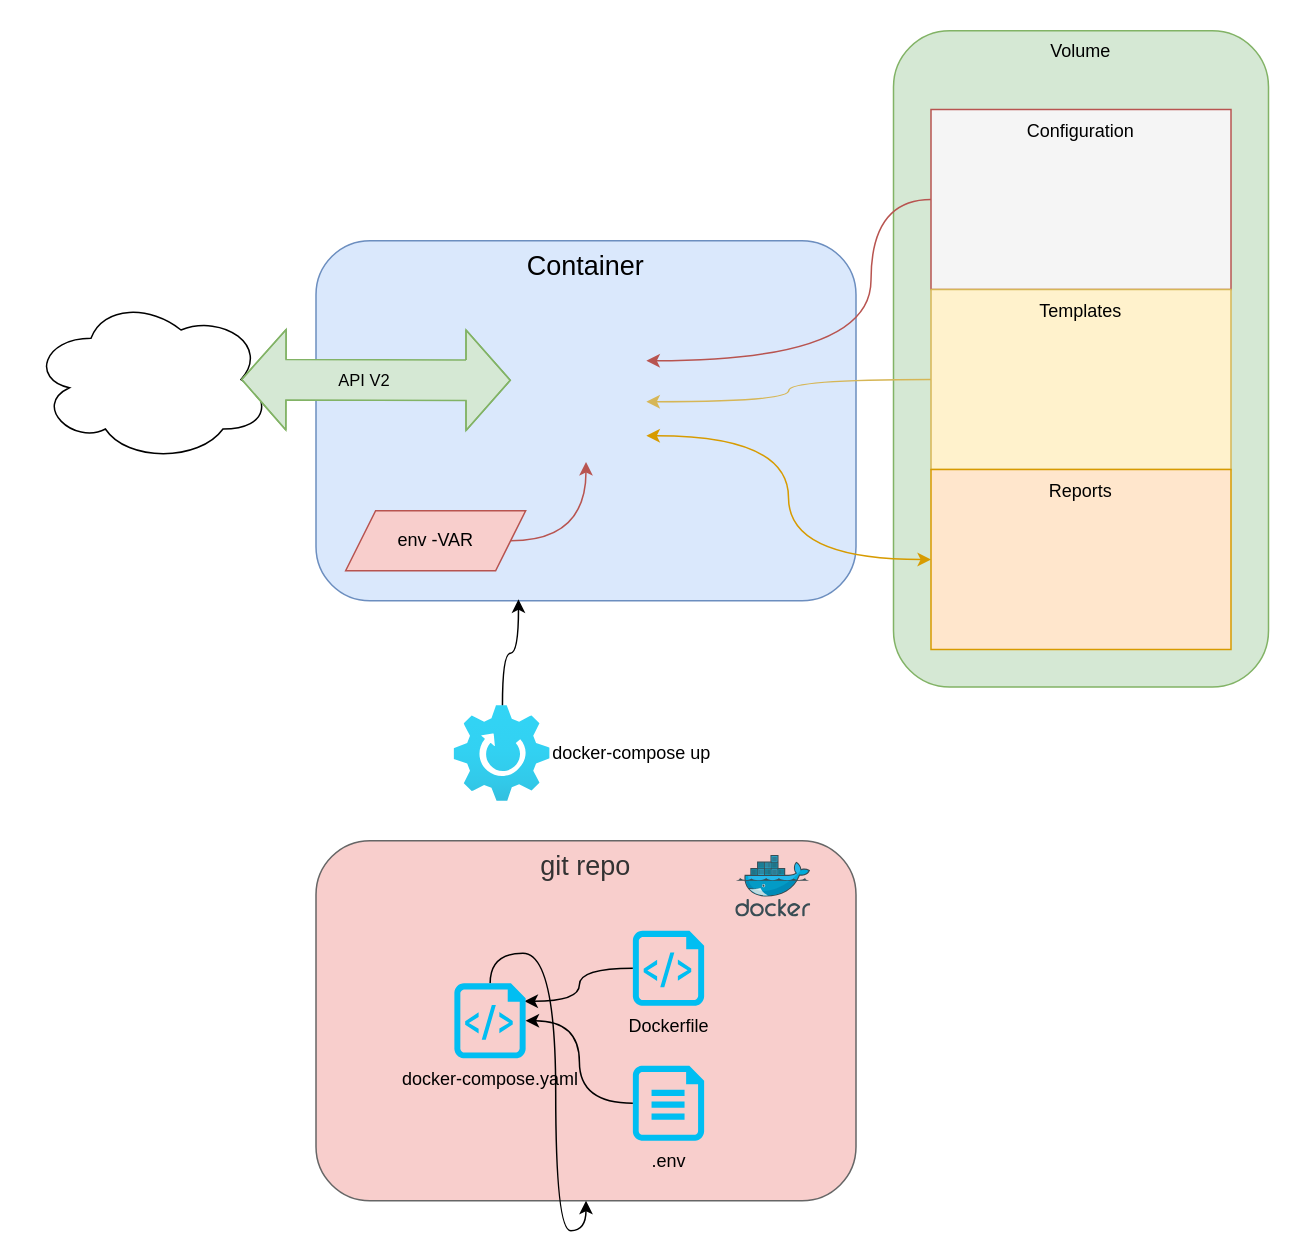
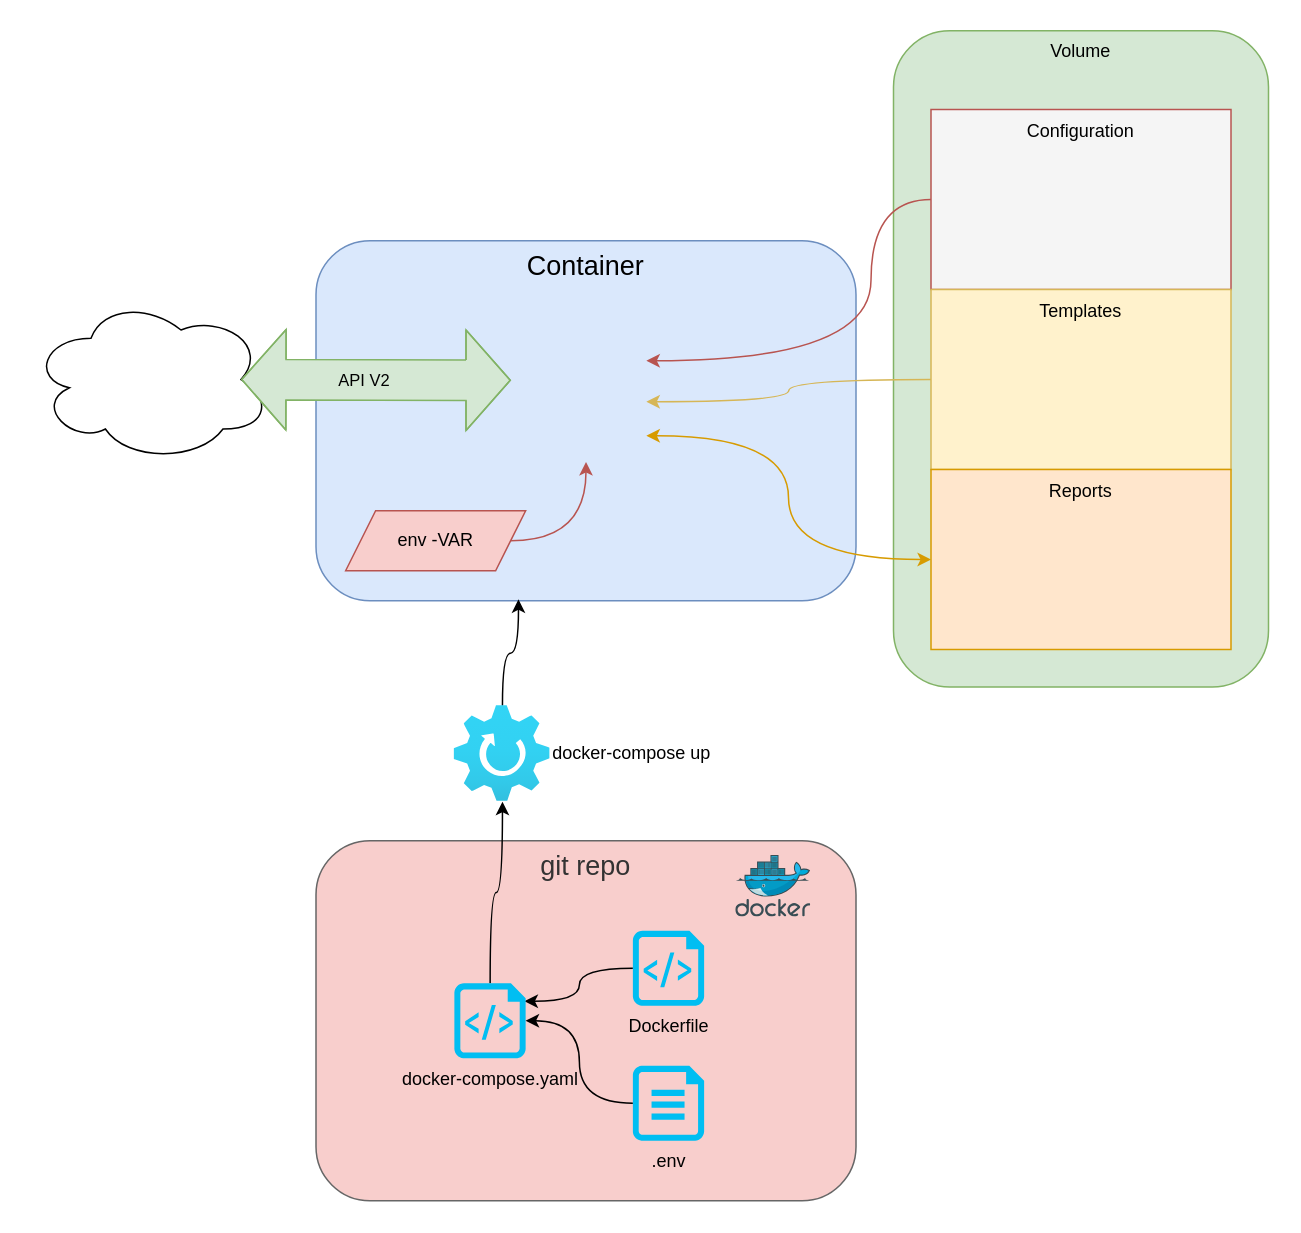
(555, 1079) -> (494, 895)
